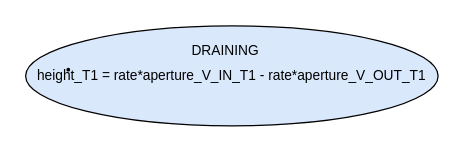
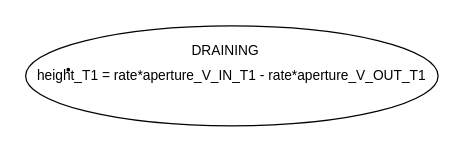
(232, 76) -> (232, 76)
